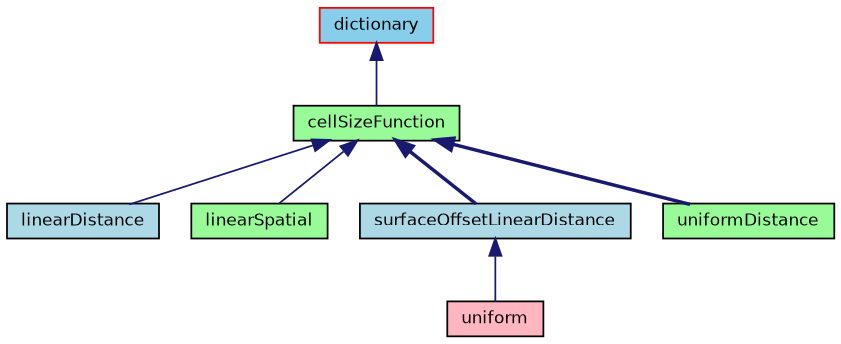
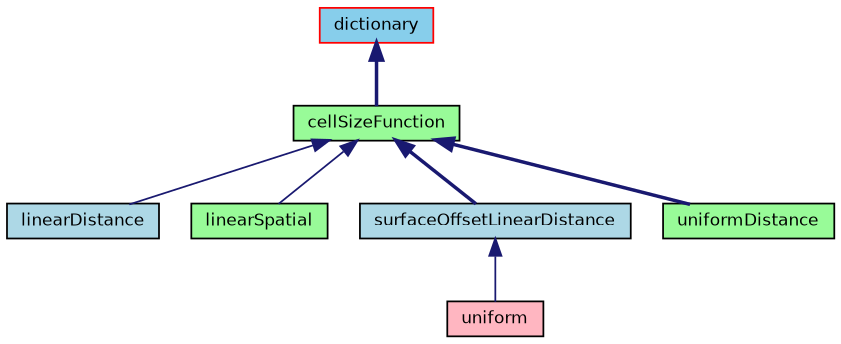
(377, 83) -> (377, 83)
